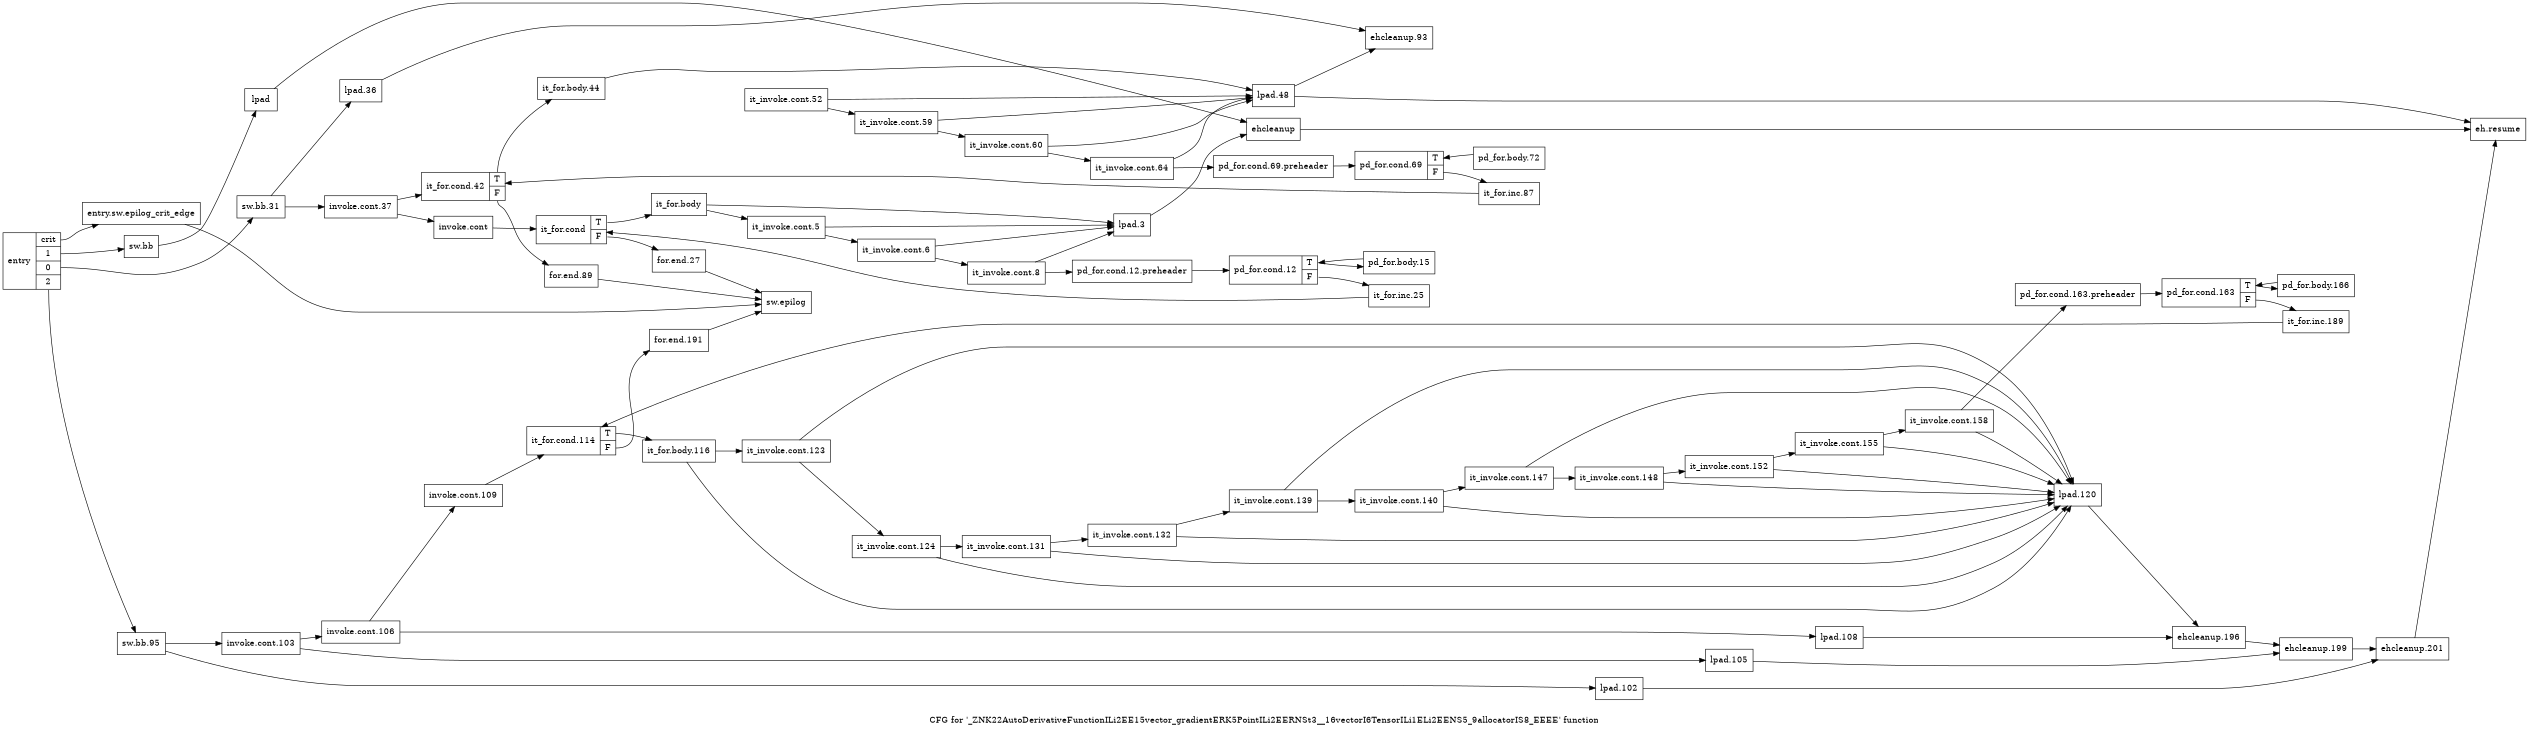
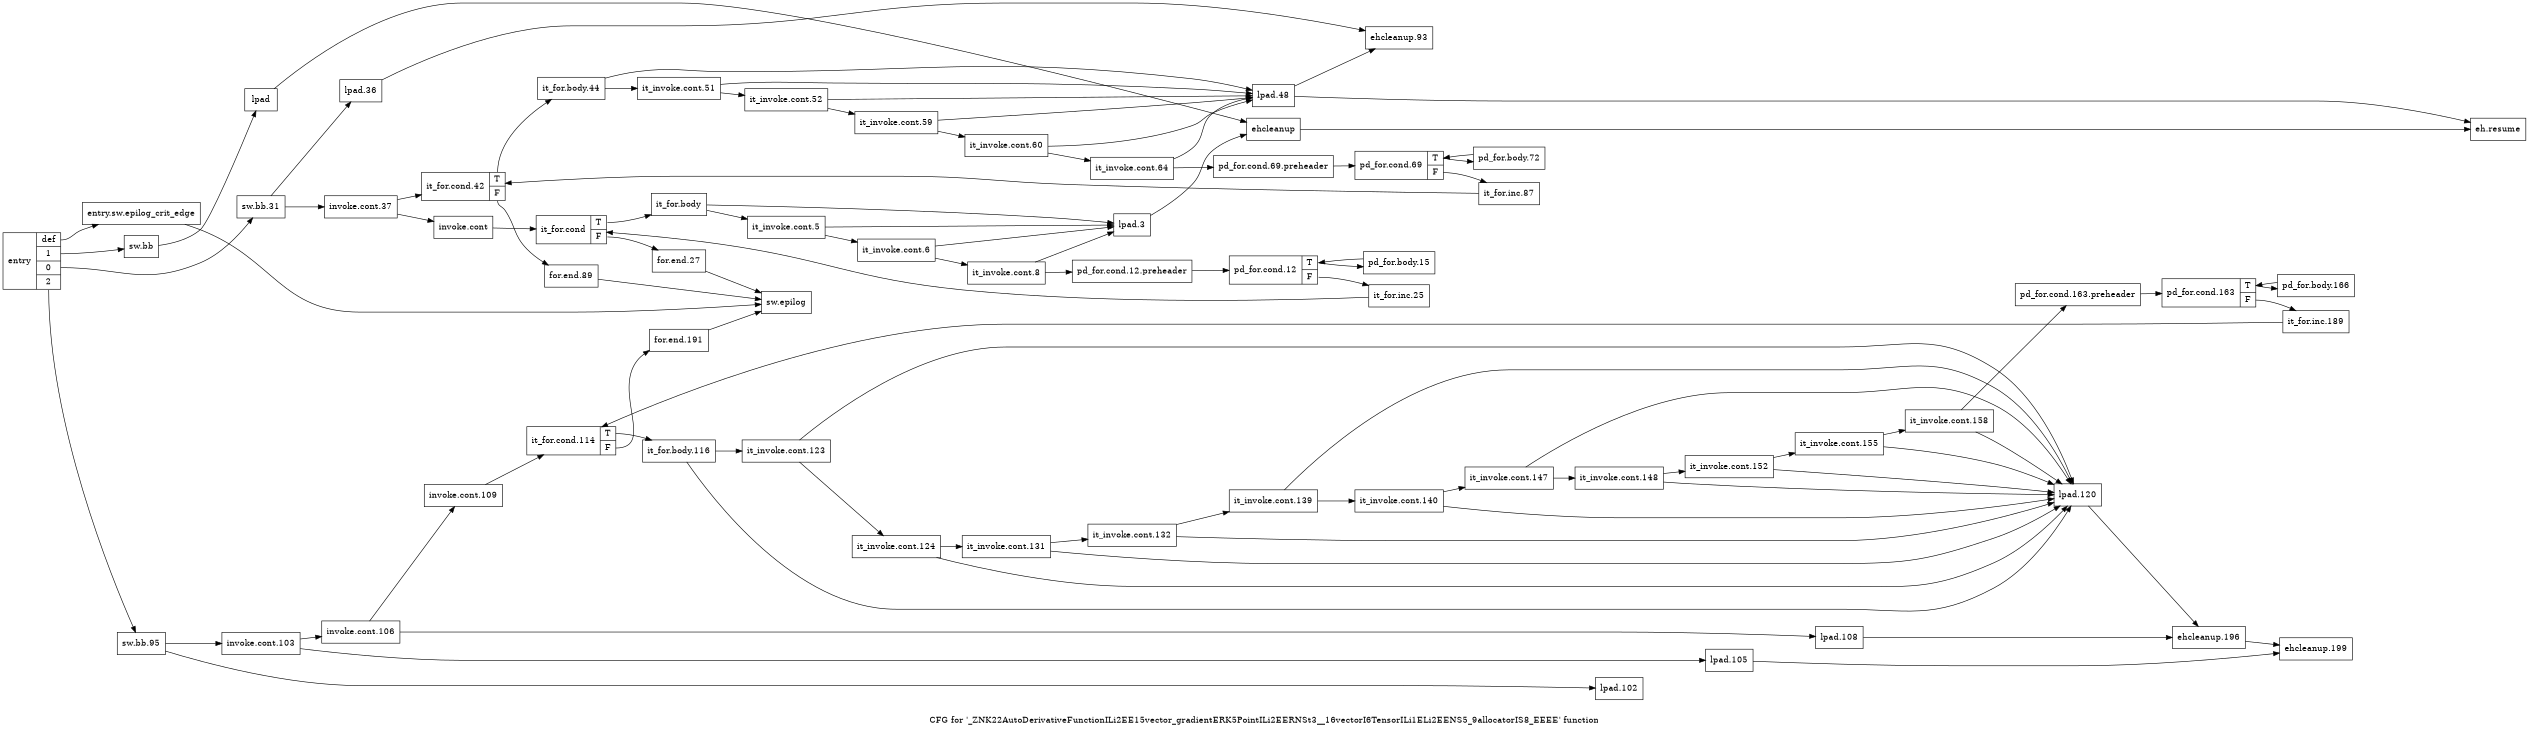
none -> (679, 88)
none -> (1455, 160)
(48, 239) -> (49, 239)
(2412, 649) -> none
